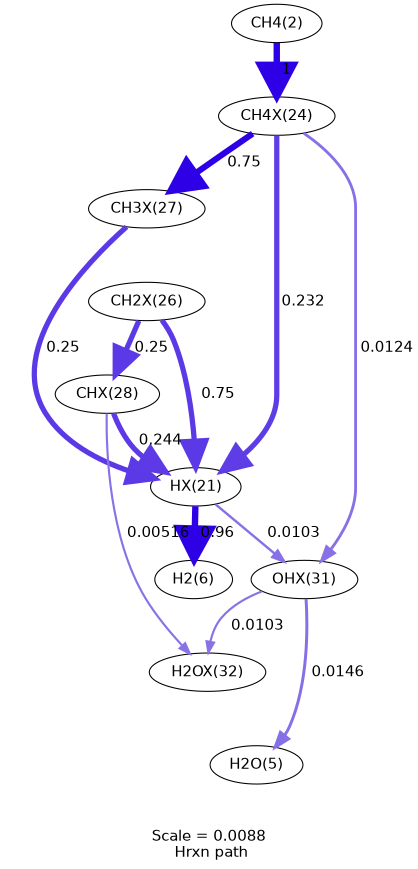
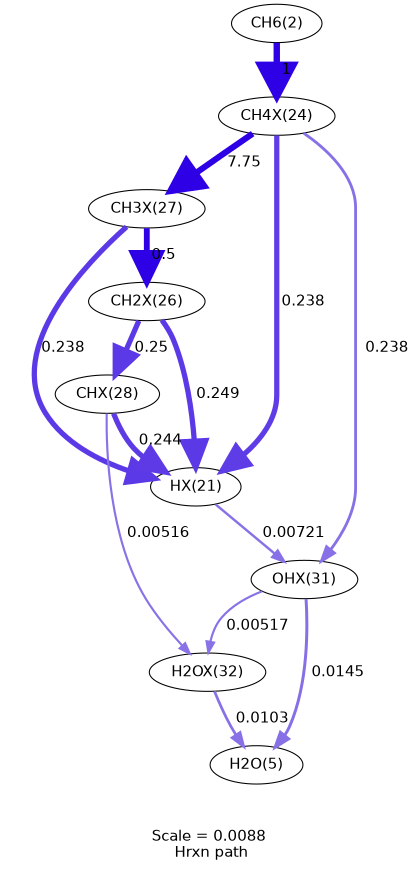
(277, 23) -> (277, 23)
(242, 162) -> (242, 162)
none -> (147, 241)
(301, 301) -> (301, 301)
(61, 348) -> (61, 348)
(385, 348) -> (385, 348)
(216, 394) -> (216, 394)
(292, 533) -> (292, 533)
(194, 580) -> none
(255, 626) -> (255, 626)
(336, 672) -> (336, 672)
none -> (224, 714)
